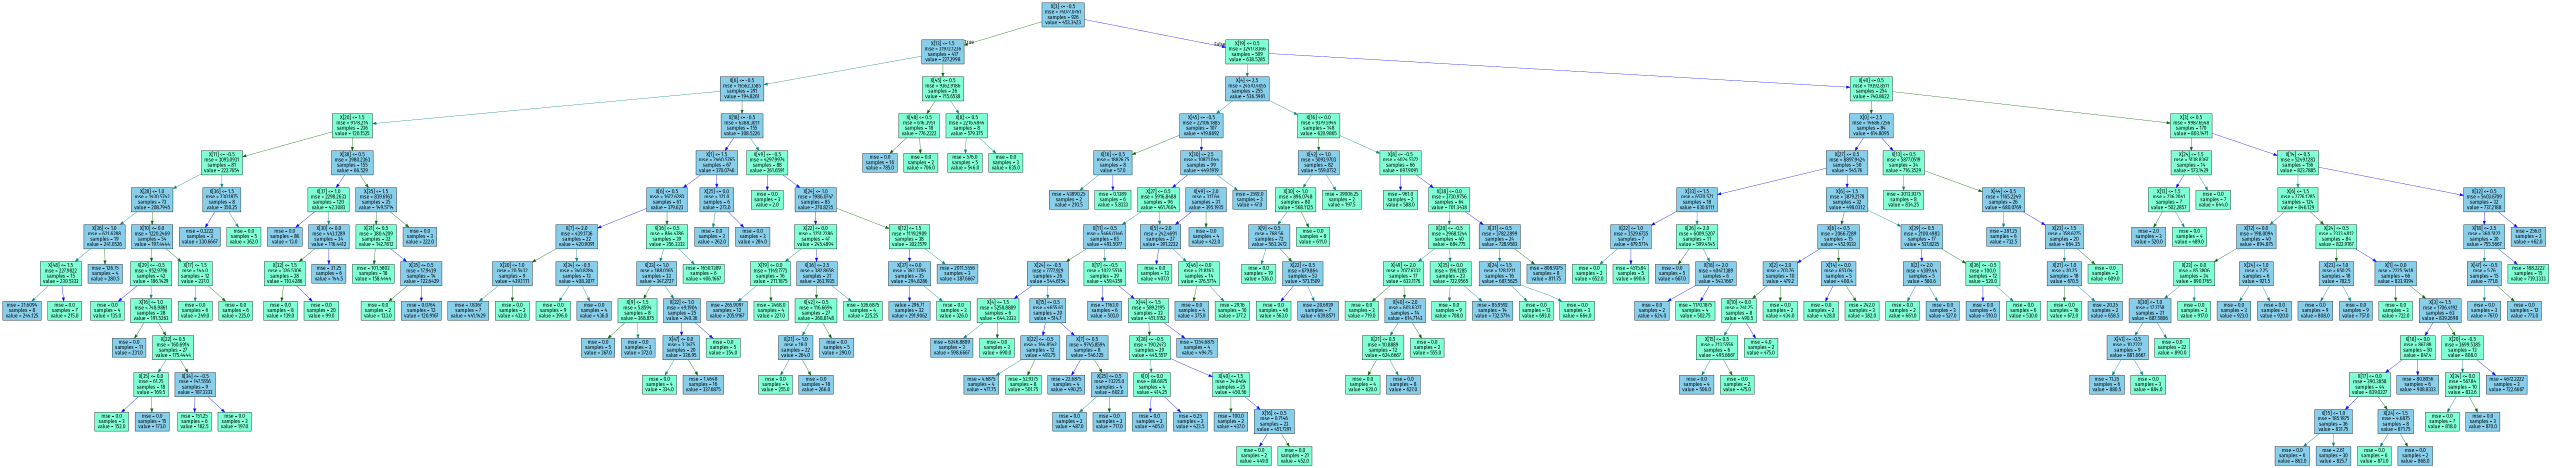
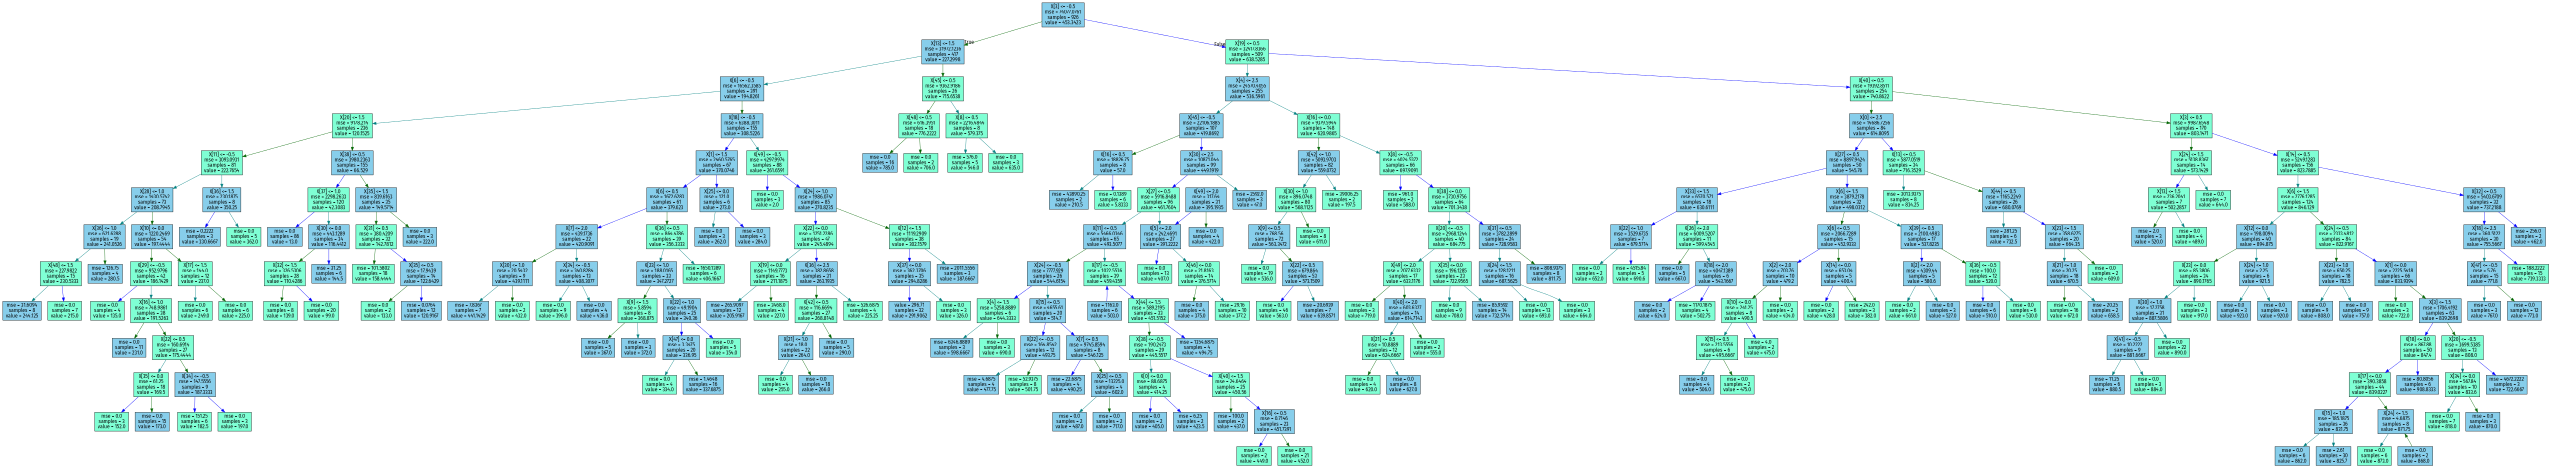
none -> (2256, 253)
(1102, 292) -> (1107, 295)
(2403, 439) -> (2410, 442)
